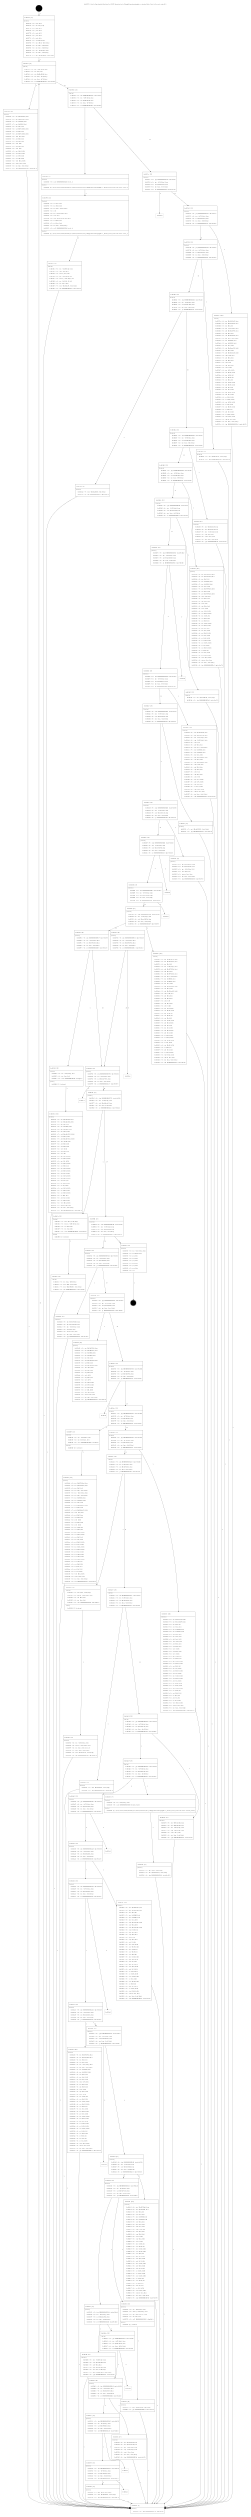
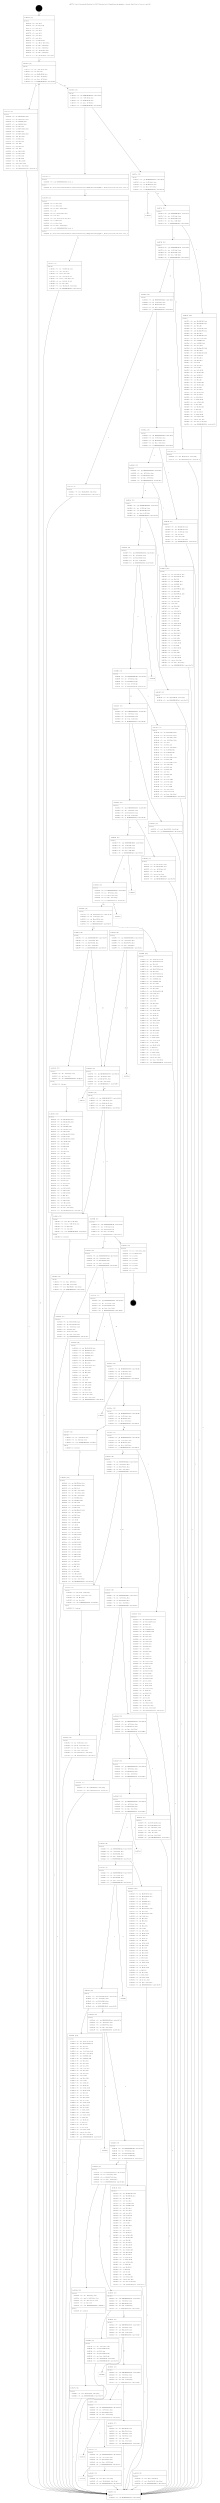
(150, 1804) -> none
